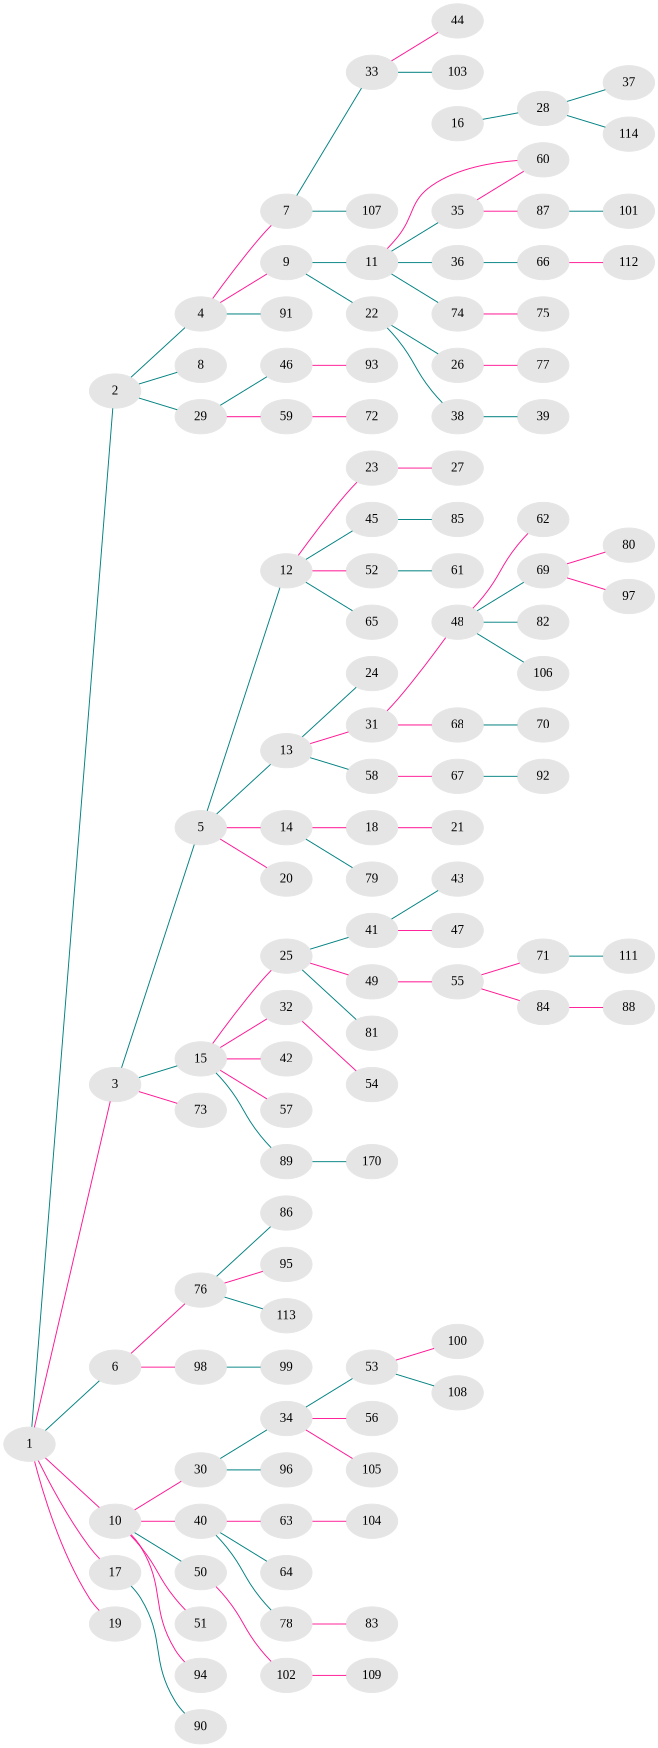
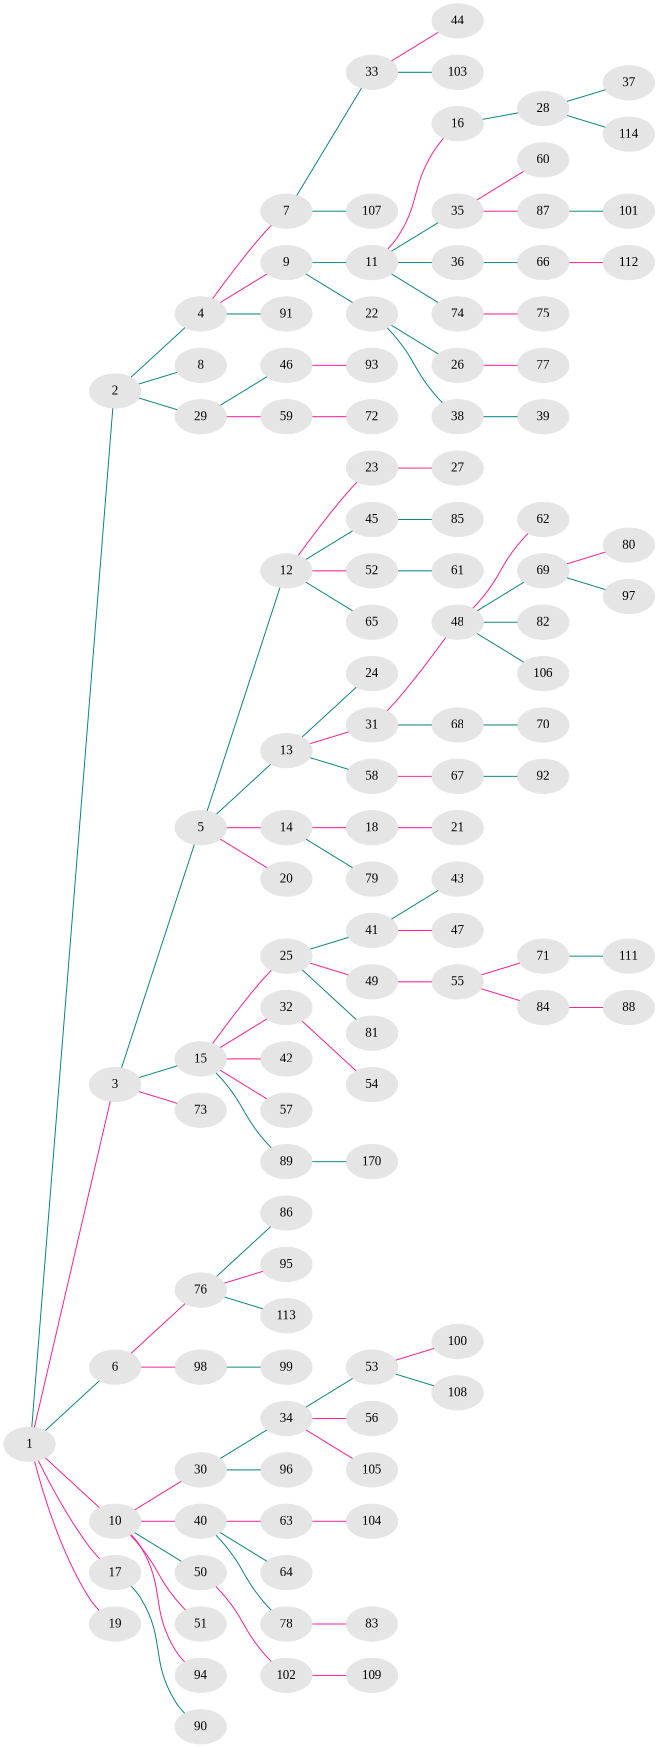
(437, 182) -> (416, 194)
(586, 584) -> (586, 584)
(415, 725) -> (415, 725)
